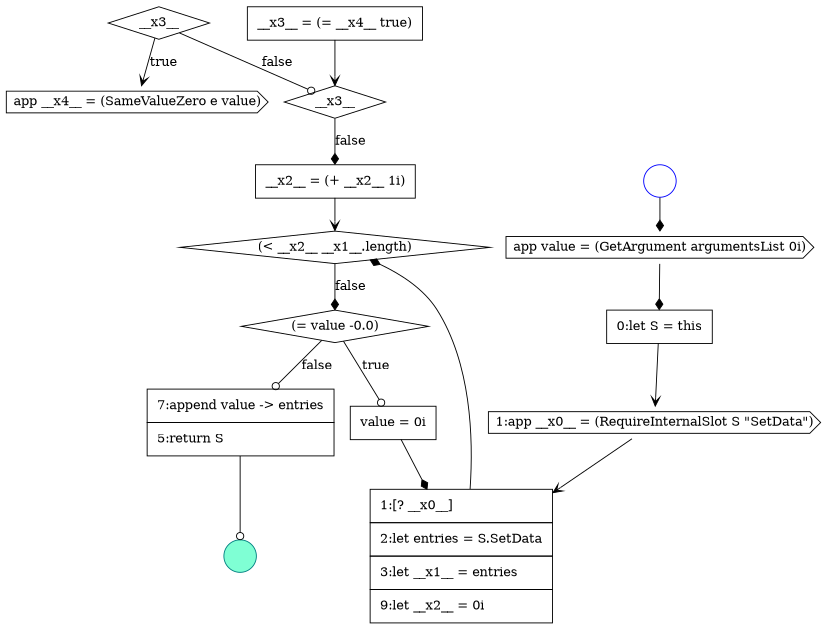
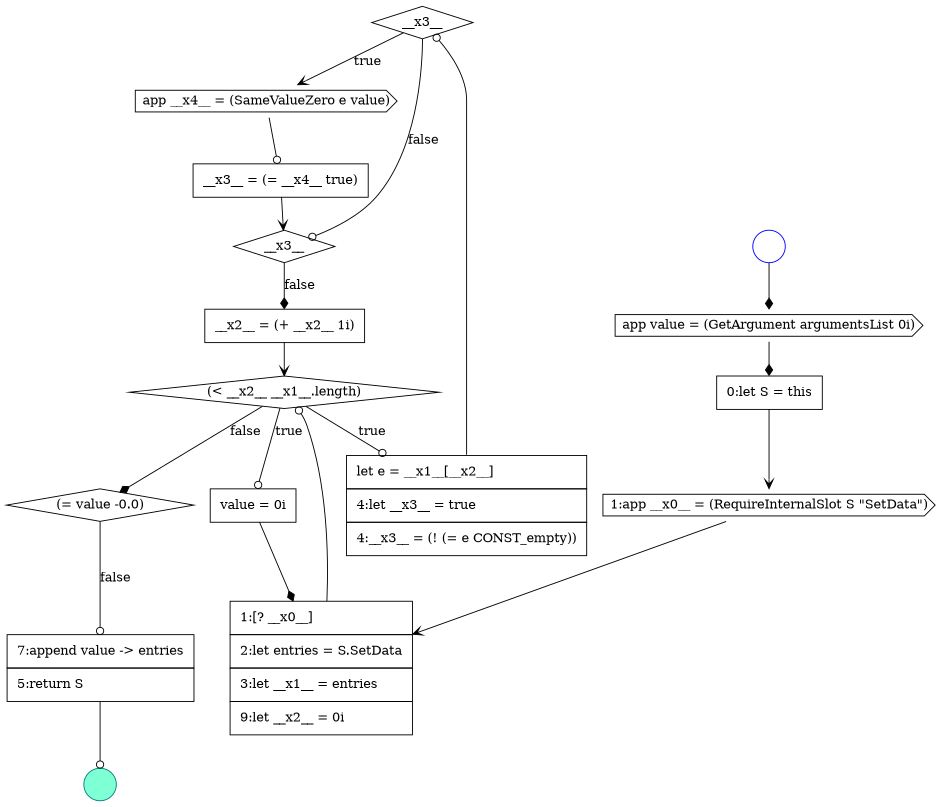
none -> (273, 137)
(459, 361) -> (324, 506)
(361, 370) -> (270, 445)
none -> (467, 505)
